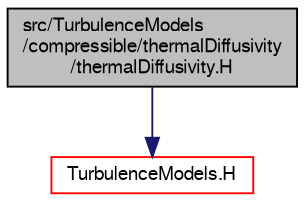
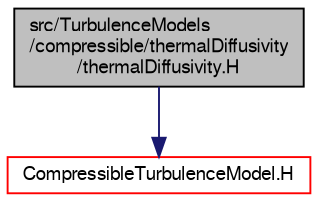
(152, 175) -> (159, 175)
